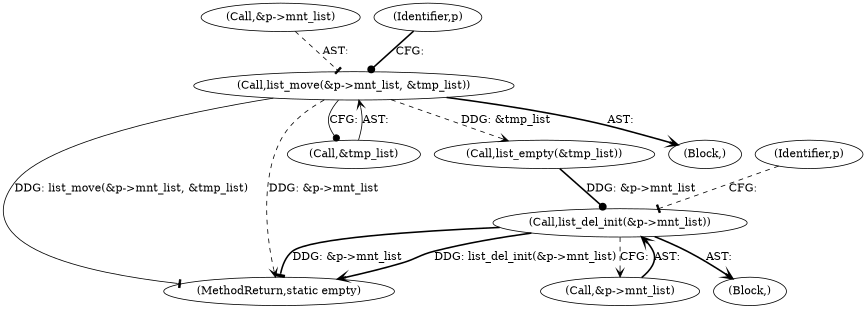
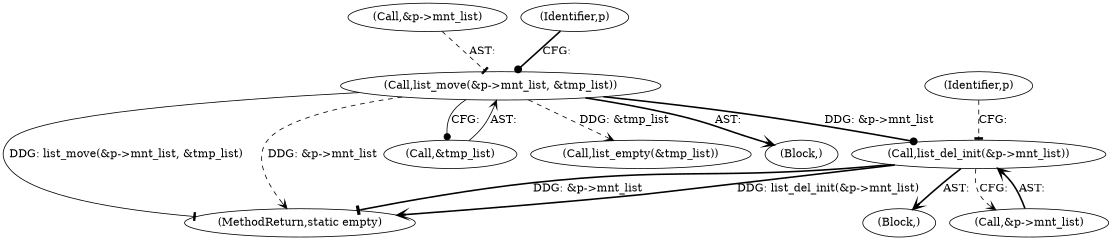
(580, 187) -> (757, 116)
